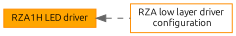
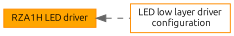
(181, 18) -> (180, 18)
